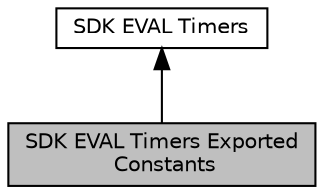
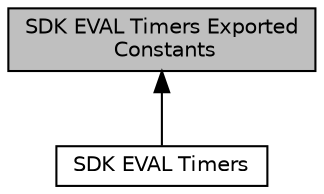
(162, 96) -> (162, 119)
